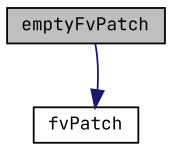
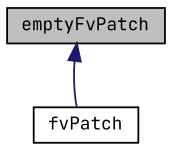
(98, 67) -> (74, 84)
